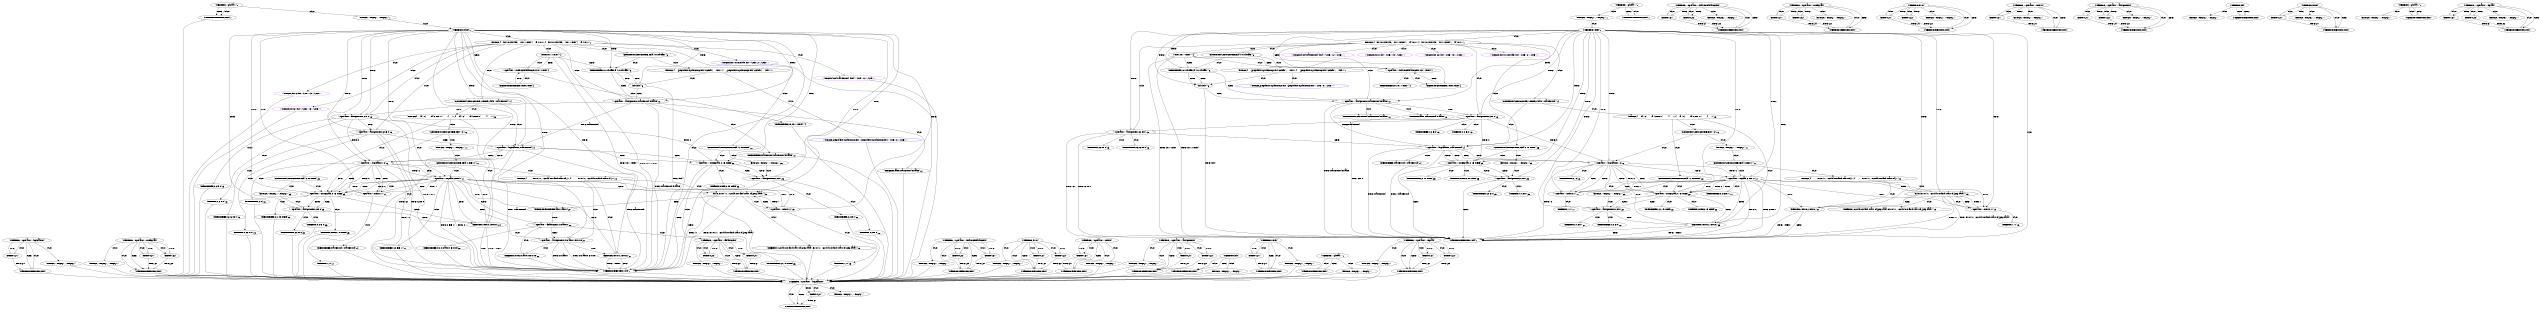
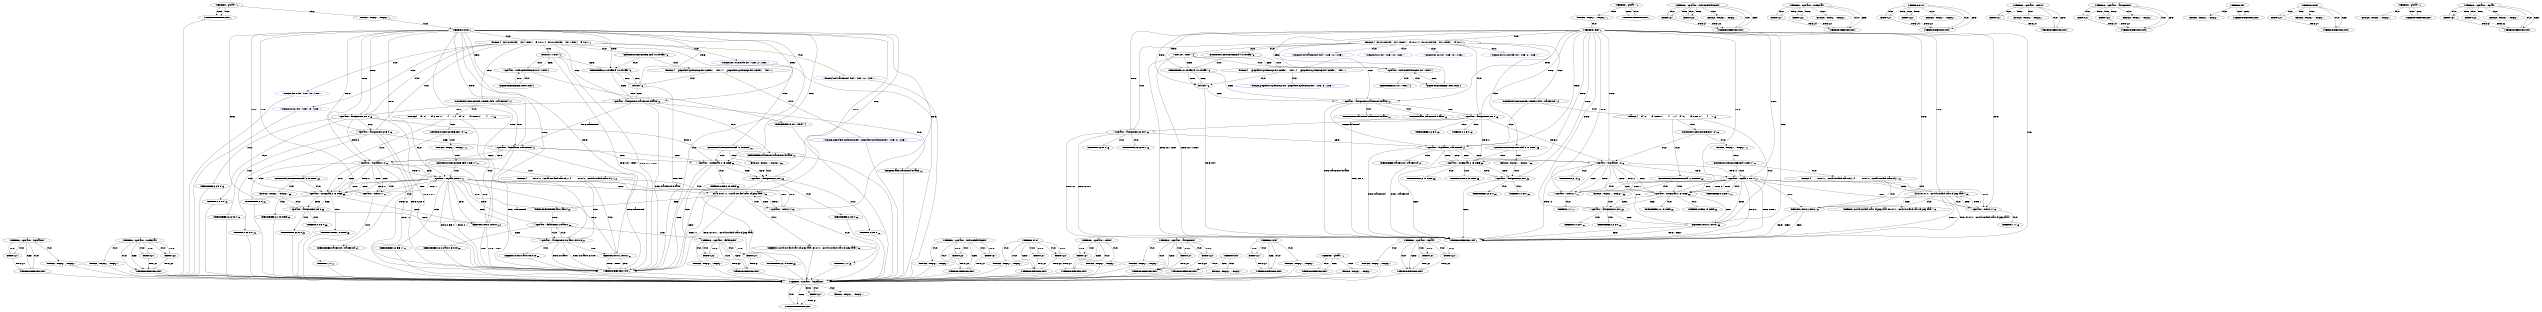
(518, 233) -> (518, 233)
(555, 233) -> (555, 233)
(526, 236) -> (560, 233)
